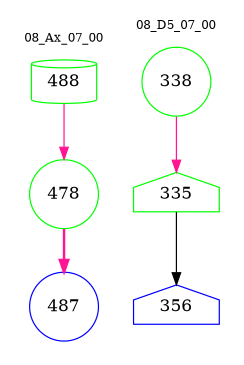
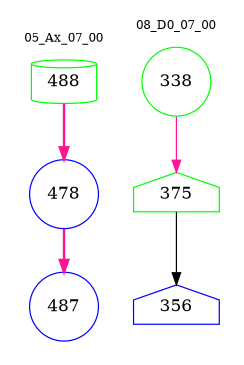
(176, 26) -> (176, 26)
(64, 39) -> (64, 39)
(64, 125) -> (64, 125)
(64, 194) -> (64, 194)
(176, 194) -> (176, 194)
